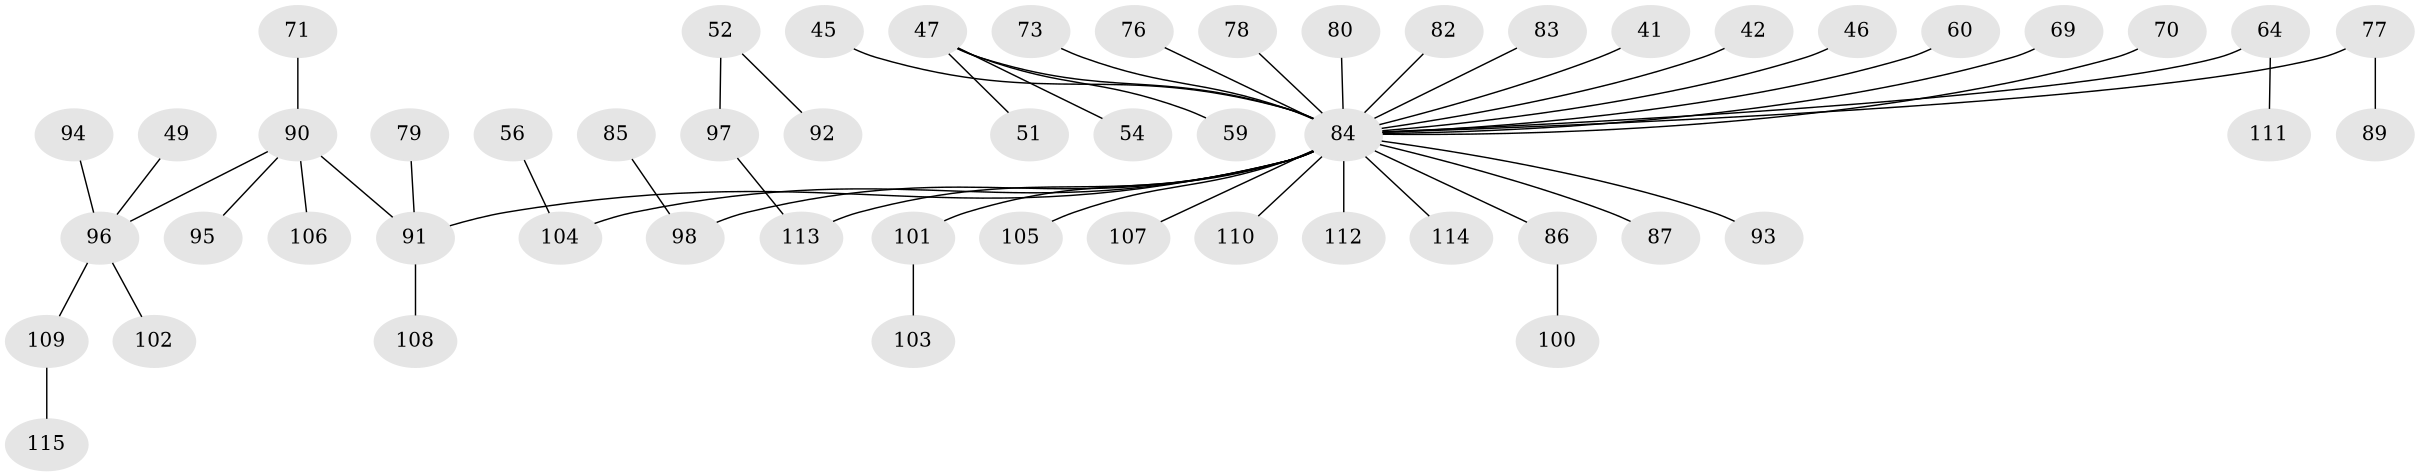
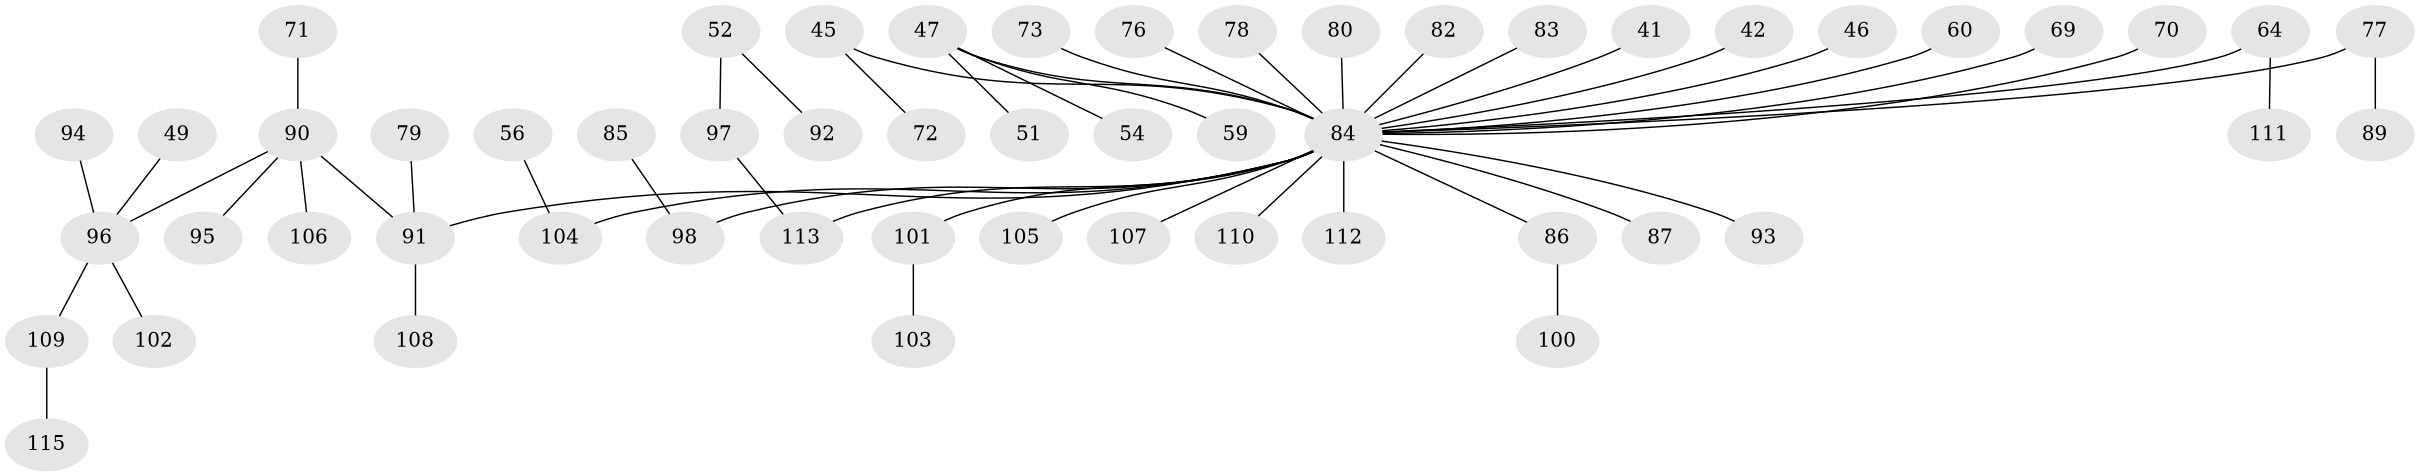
none -> (926, 135)
(1451, 238) -> none
